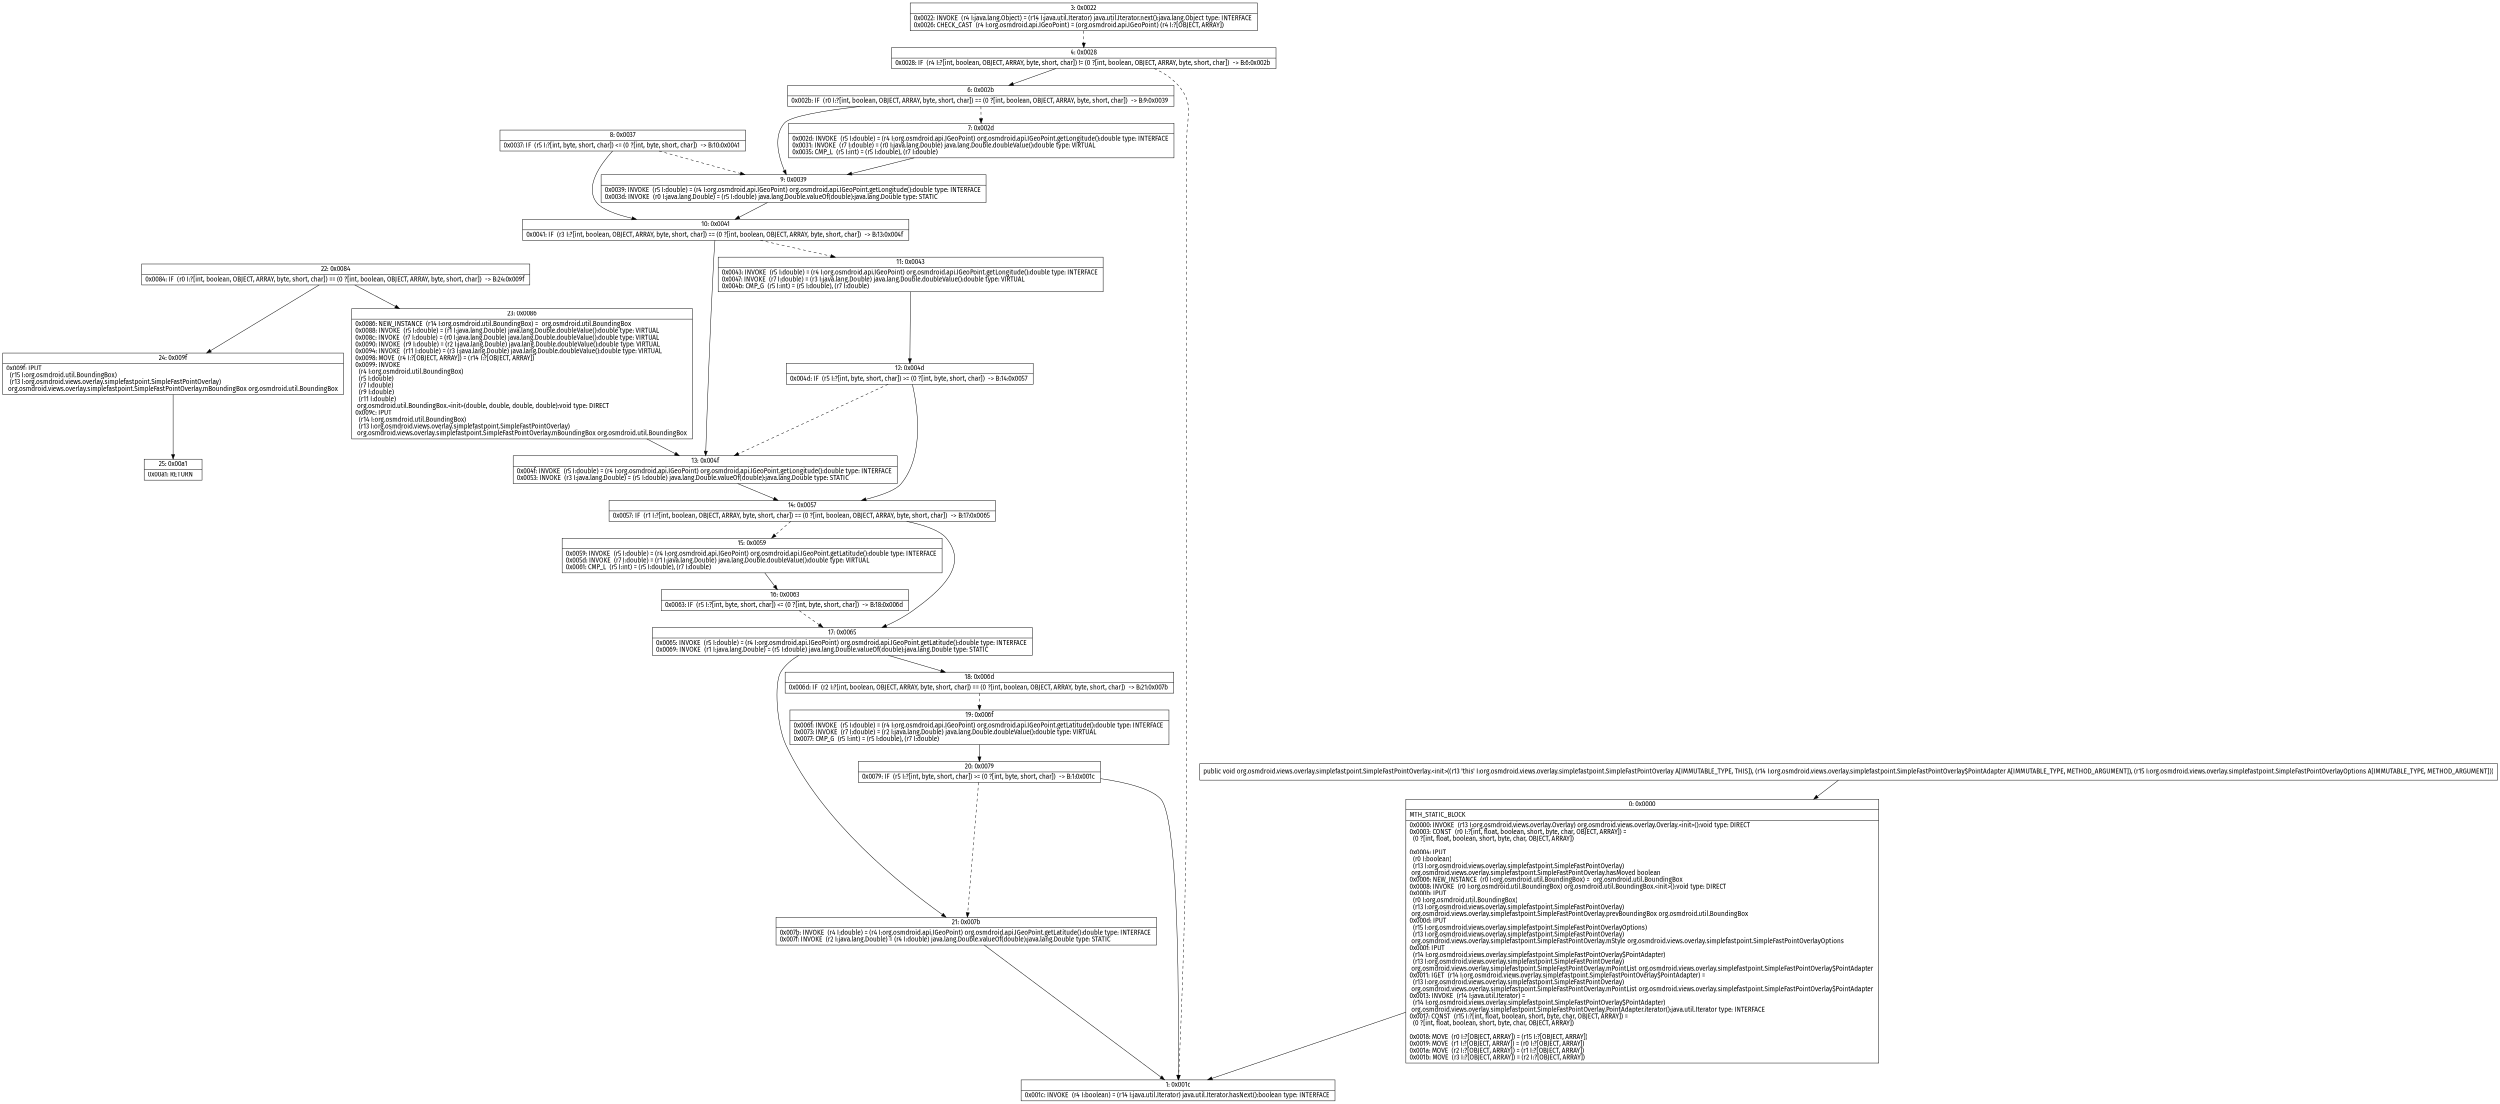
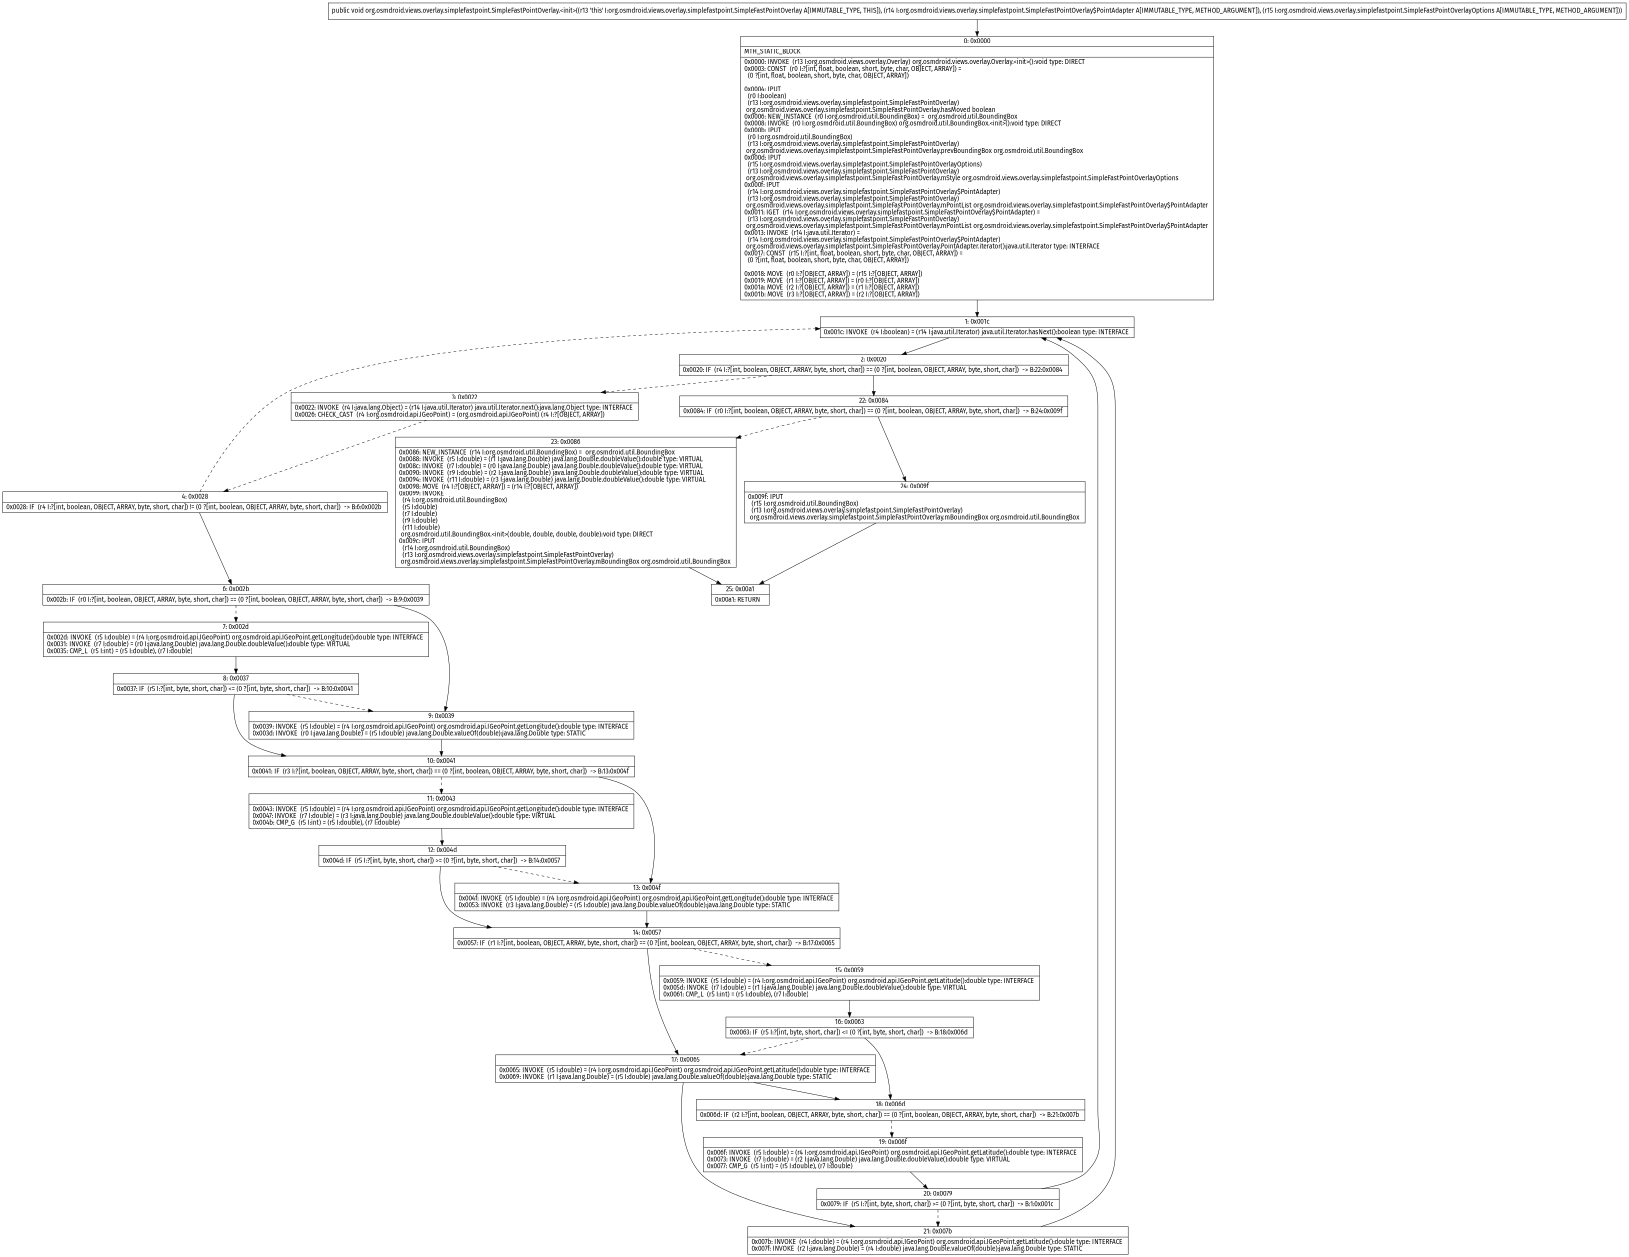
(883, 166) -> (236, 663)
(375, 296) -> (781, 426)
none -> (874, 365)
(661, 446) -> (703, 575)
none -> (884, 1063)
